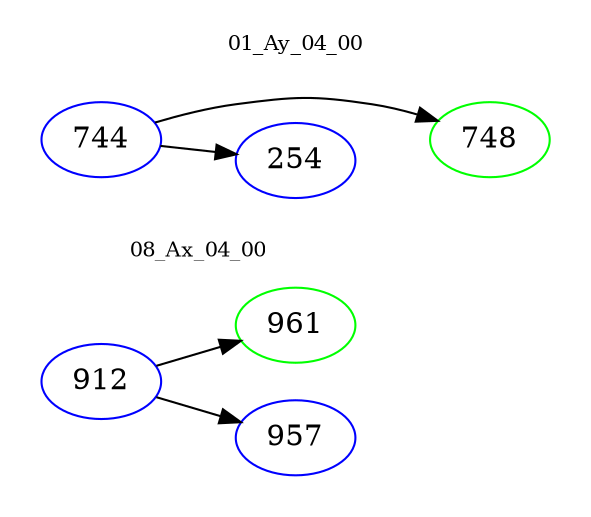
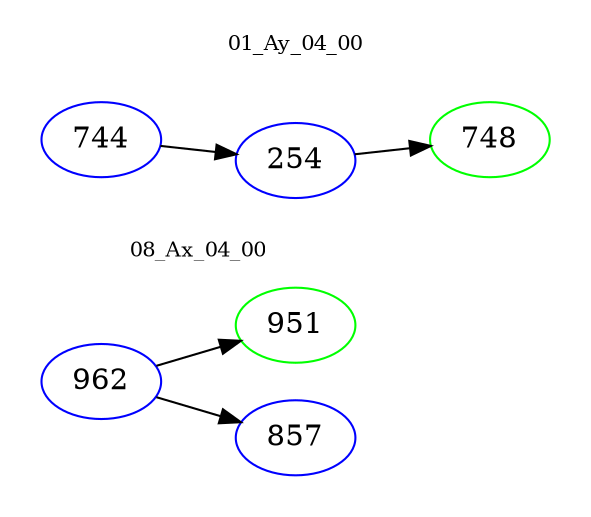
(286, 99) -> (382, 151)
(296, 325) -> (296, 325)
(101, 382) -> (101, 382)
(296, 438) -> (296, 438)
